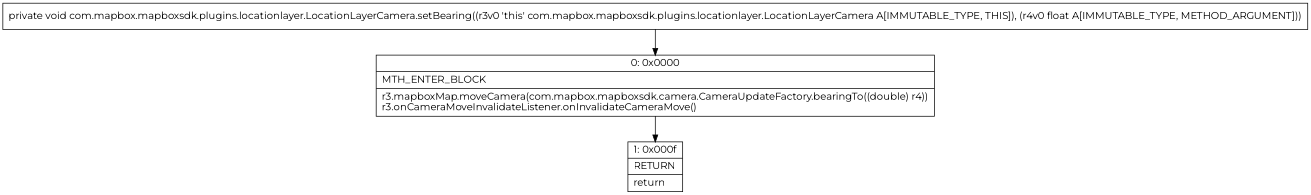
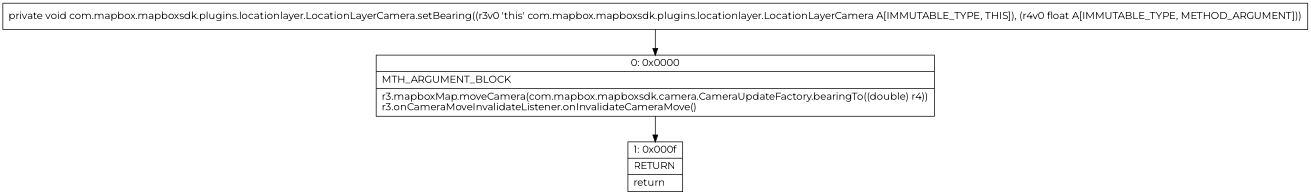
(434, 80) -> (447, 80)
